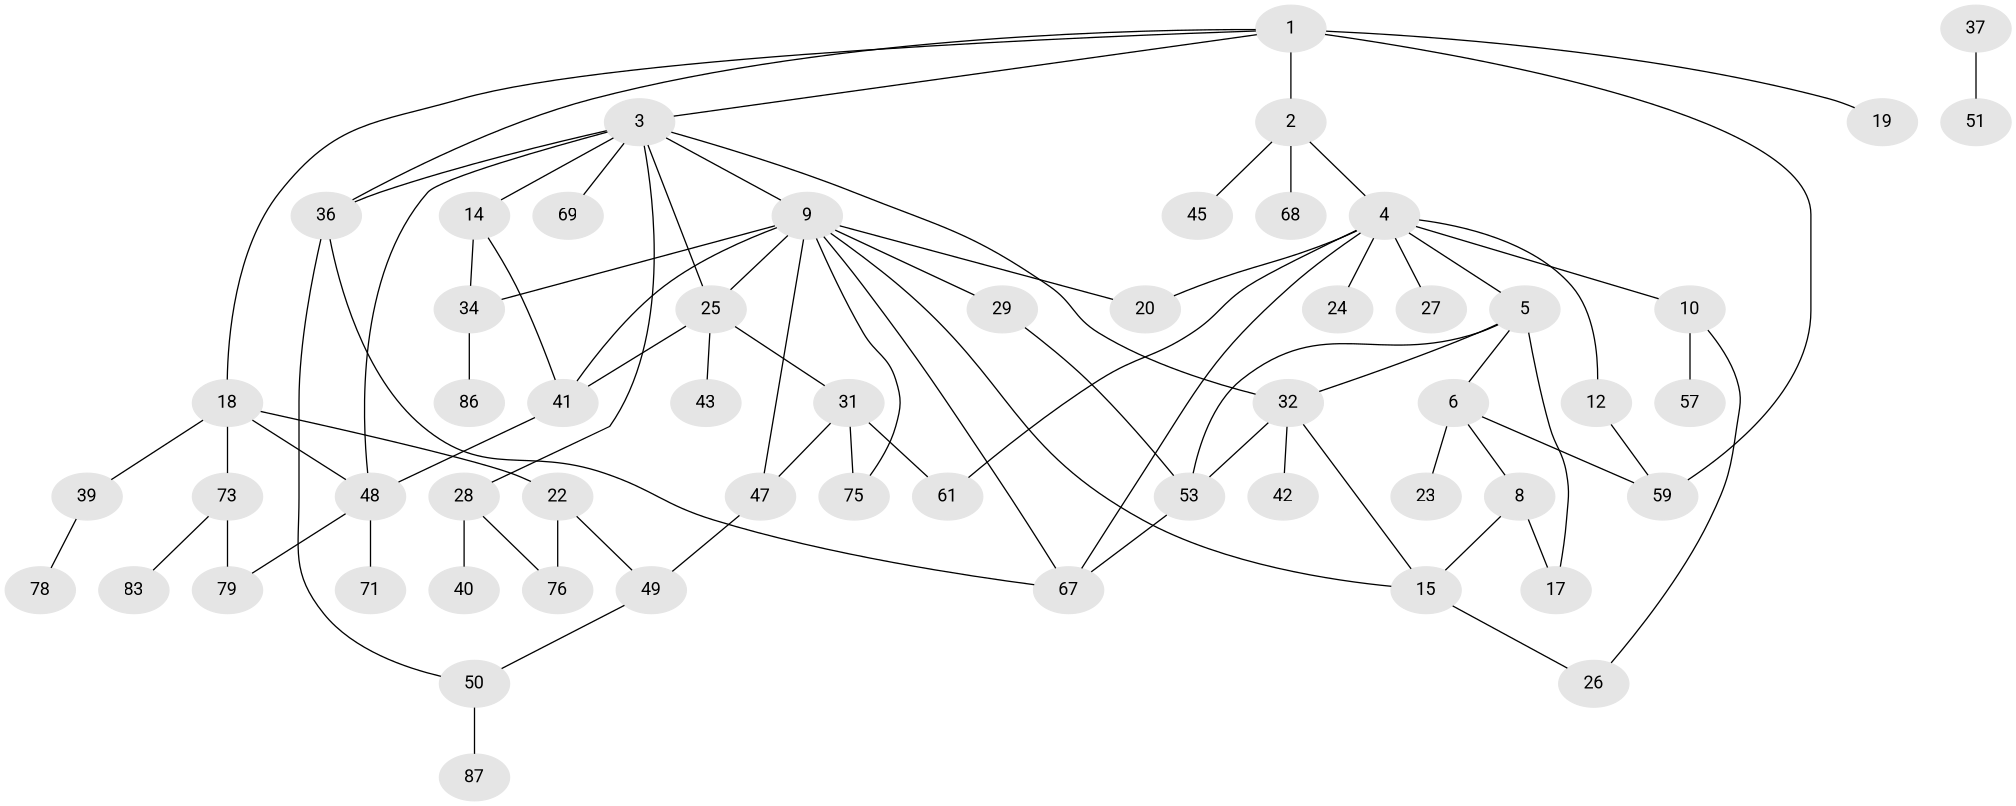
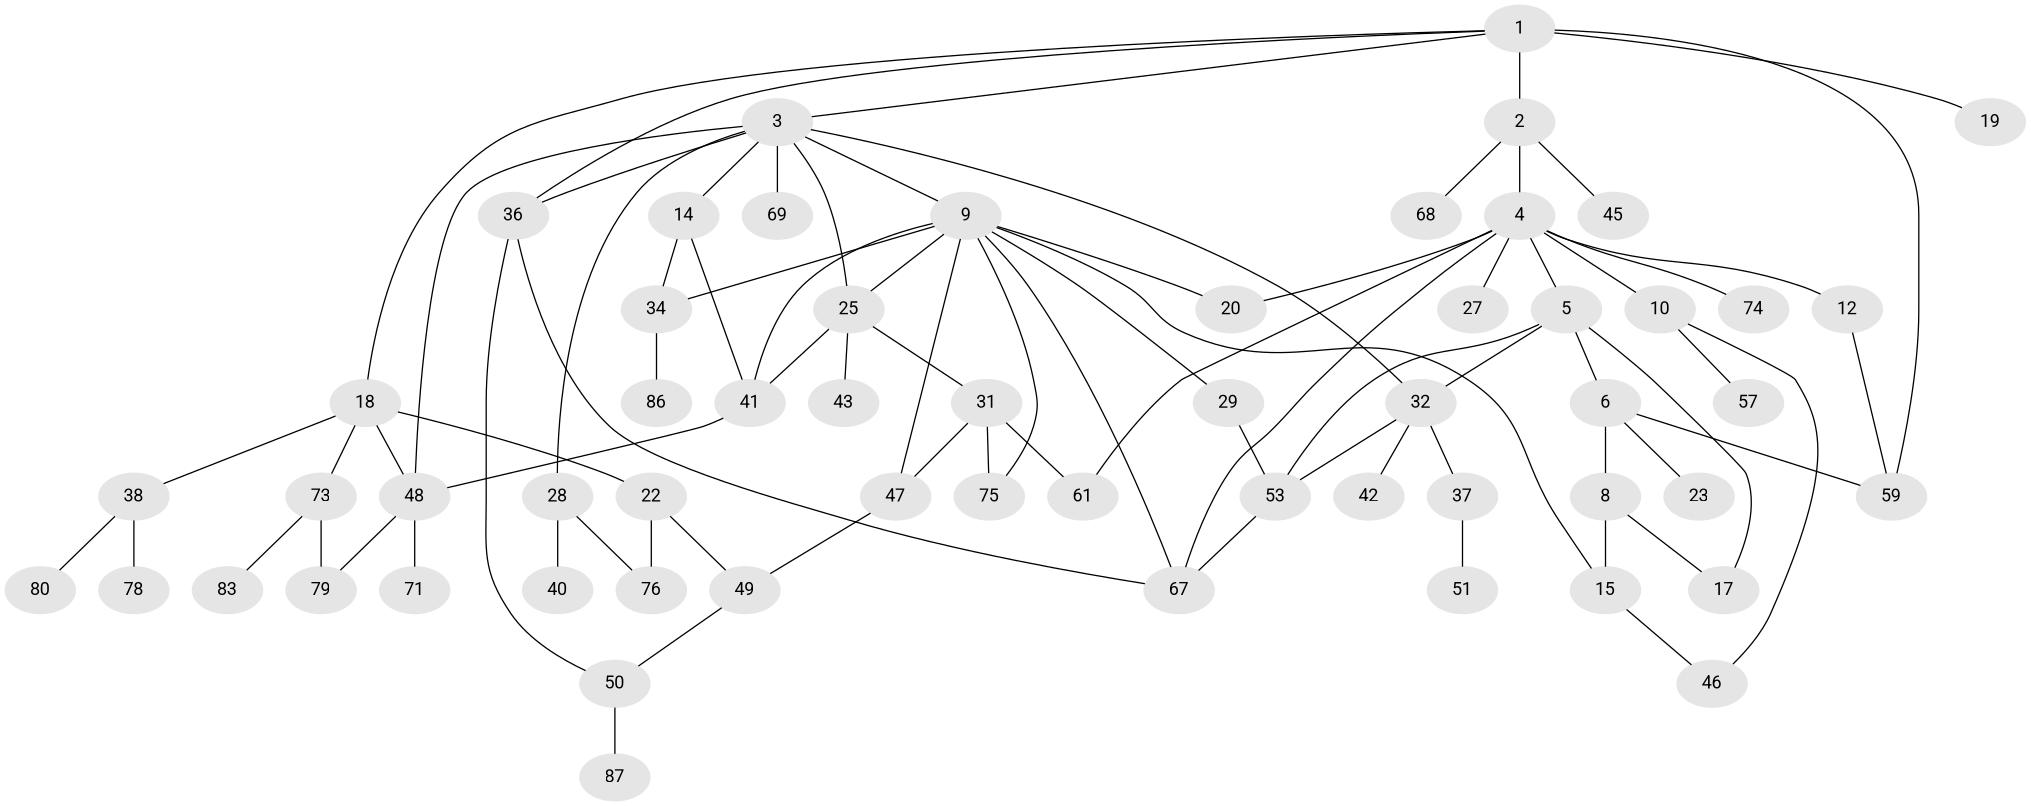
(1338, 309) -> (1754, 309)
(87, 497) -> (134, 497)
(1357, 497) -> (1442, 450)
none -> (40, 590)
(1594, 684) -> (1712, 684)
